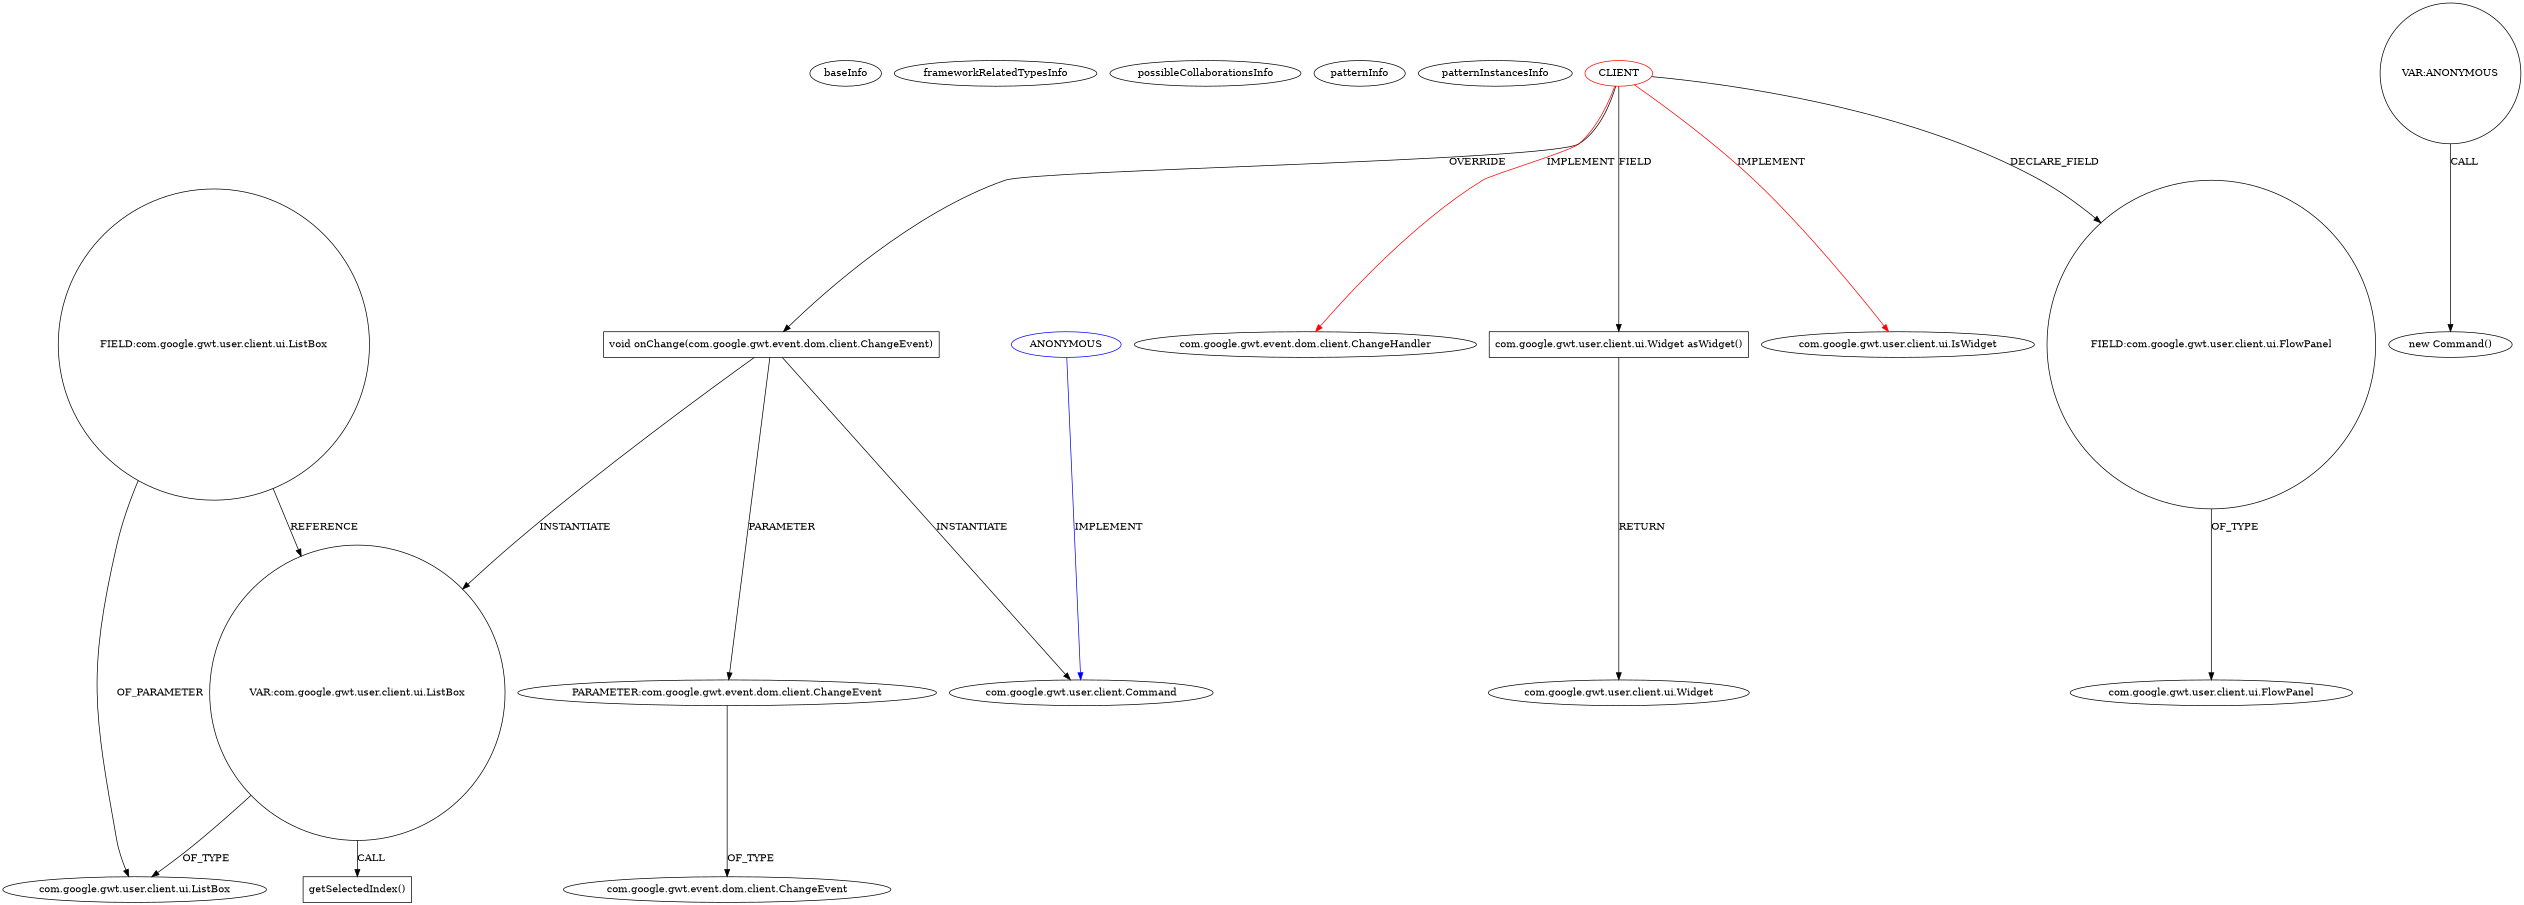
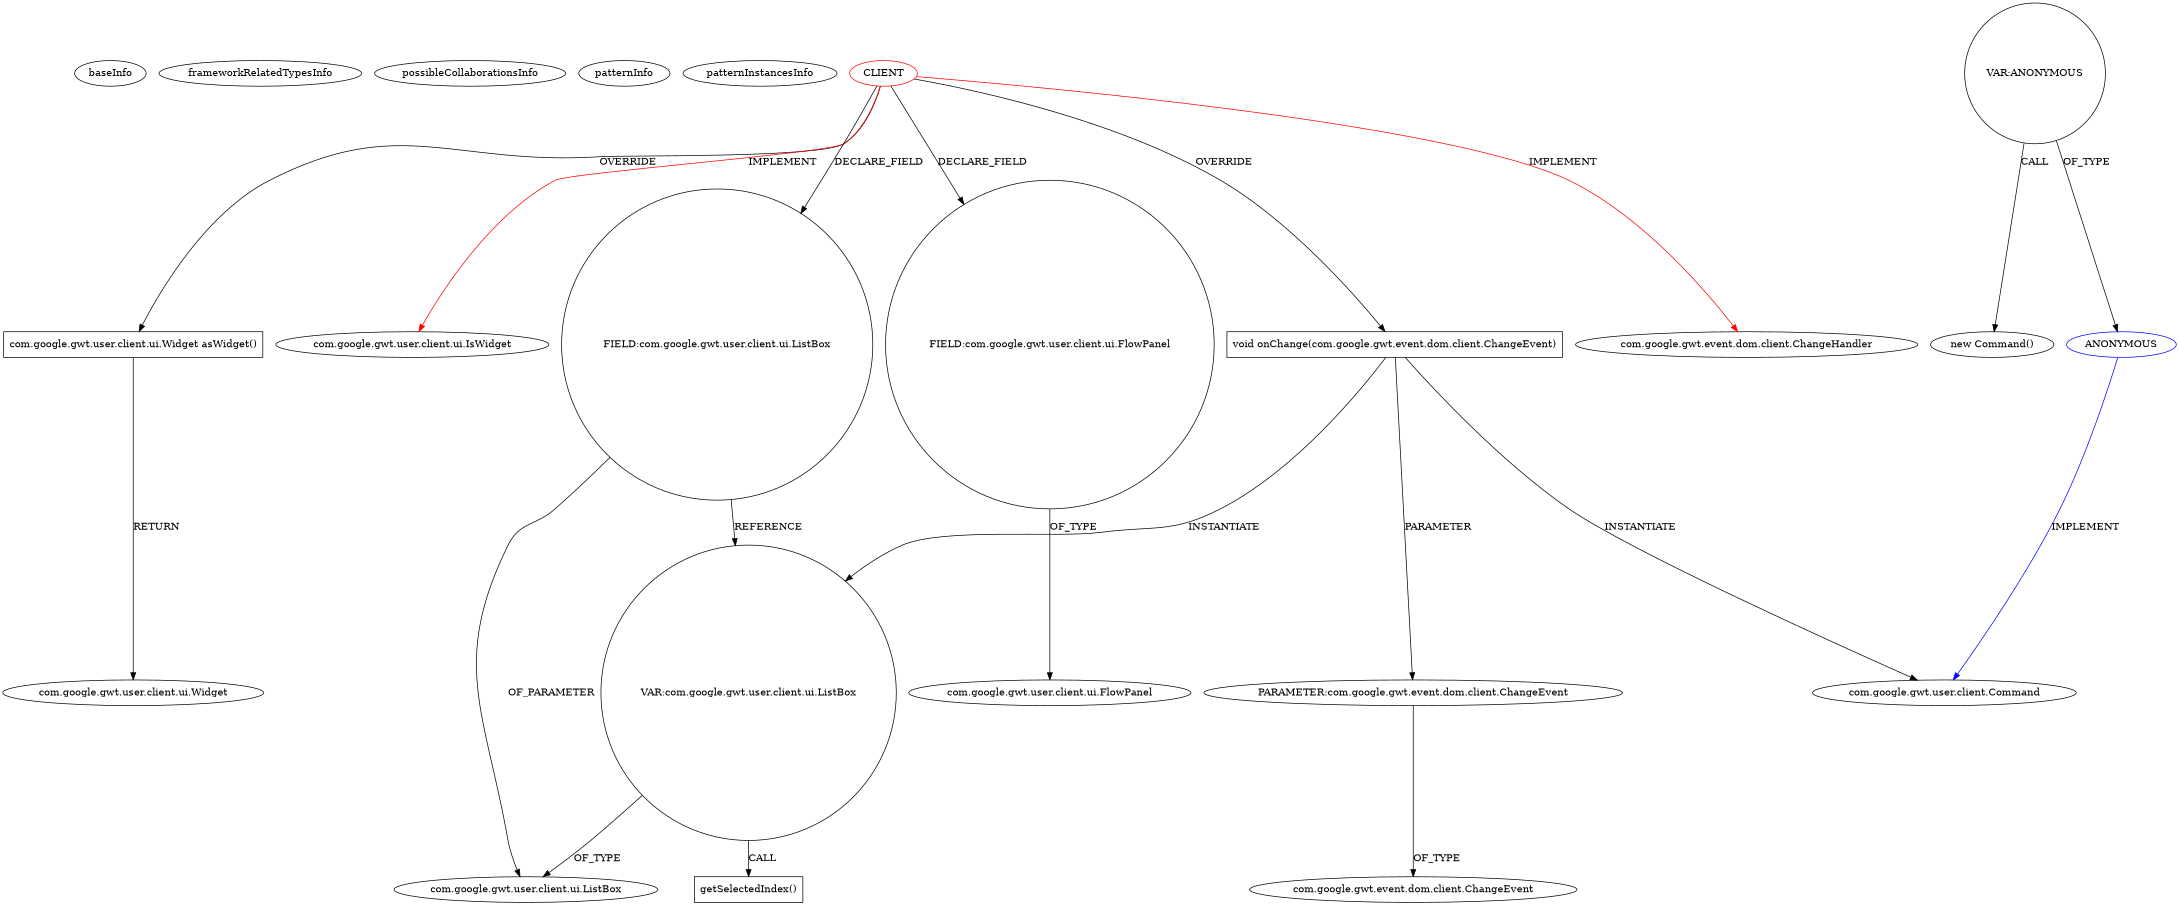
none -> (840, 150)
(1635, 162) -> (628, 162)
none -> (2086, 233)
